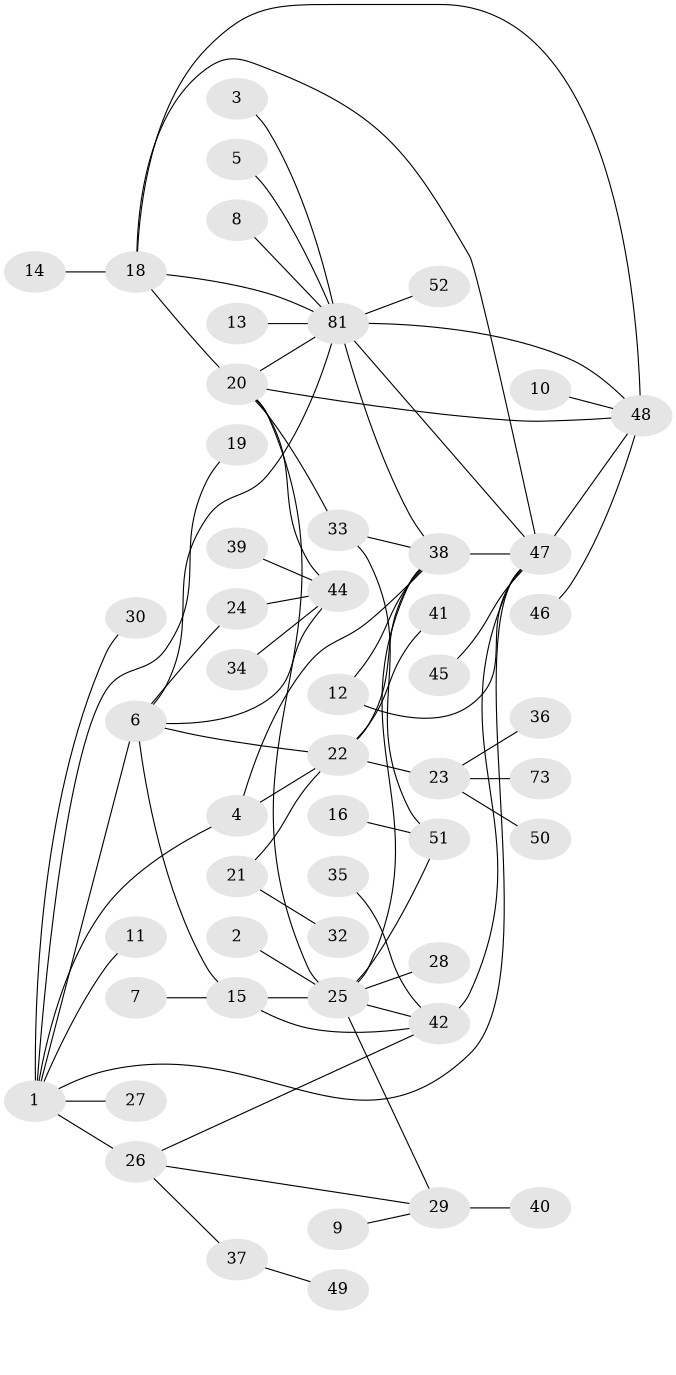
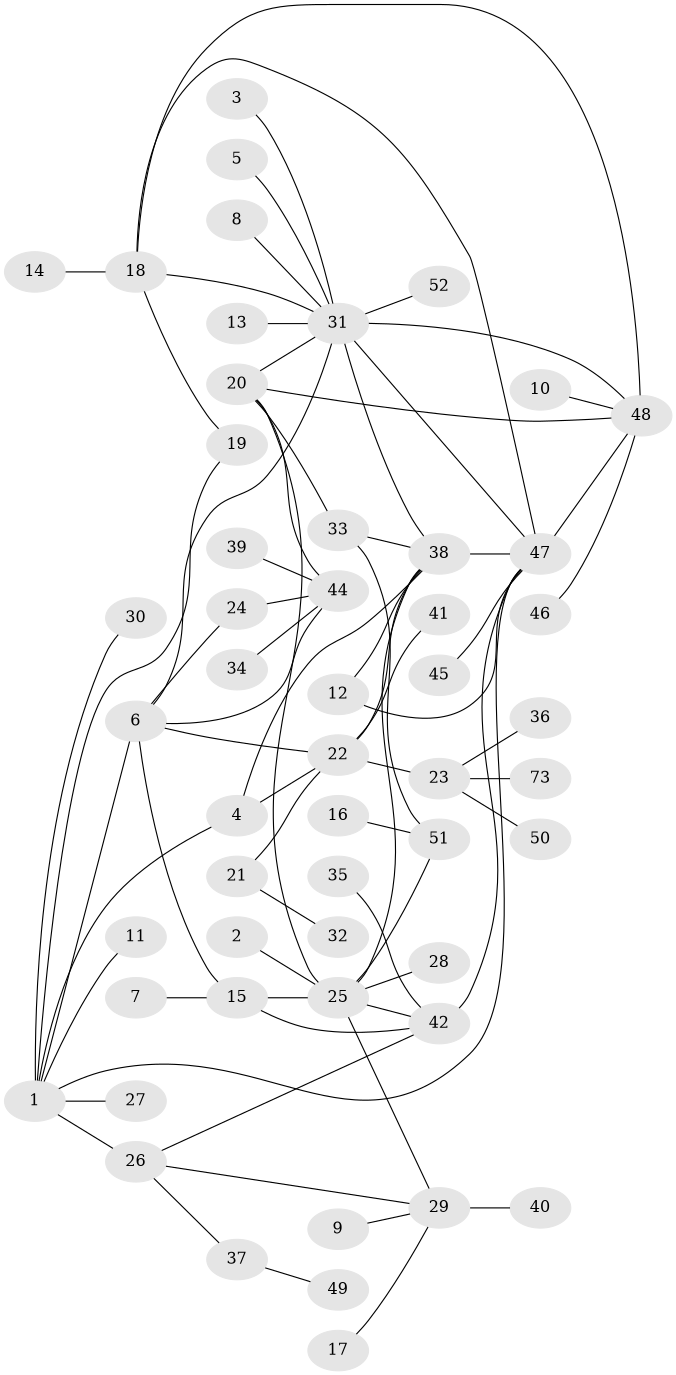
(338, 324) -> (338, 324)
(185, 329) -> (176, 363)
none -> (338, 1351)
